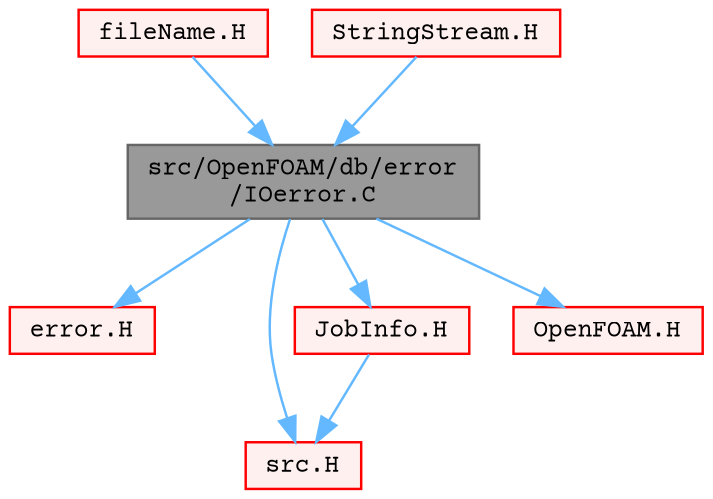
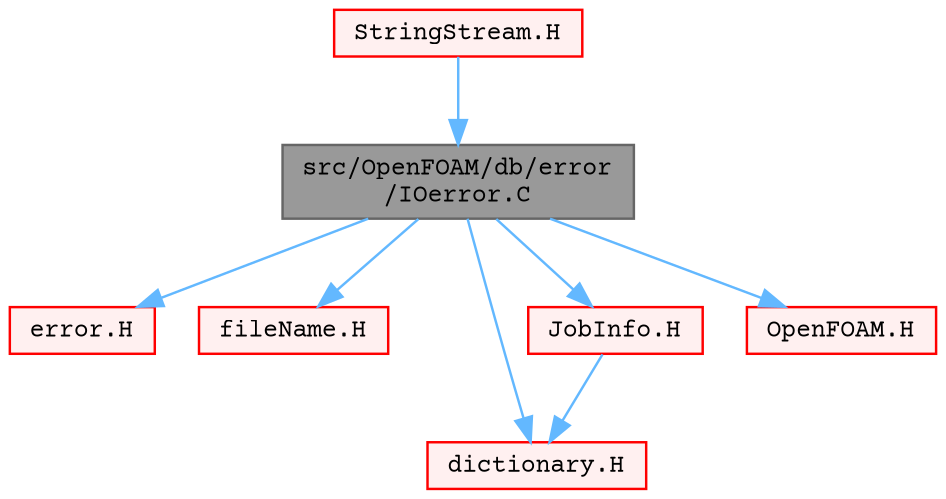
(224, 92) -> (378, 255)
(303, 466) -> (537, 466)
